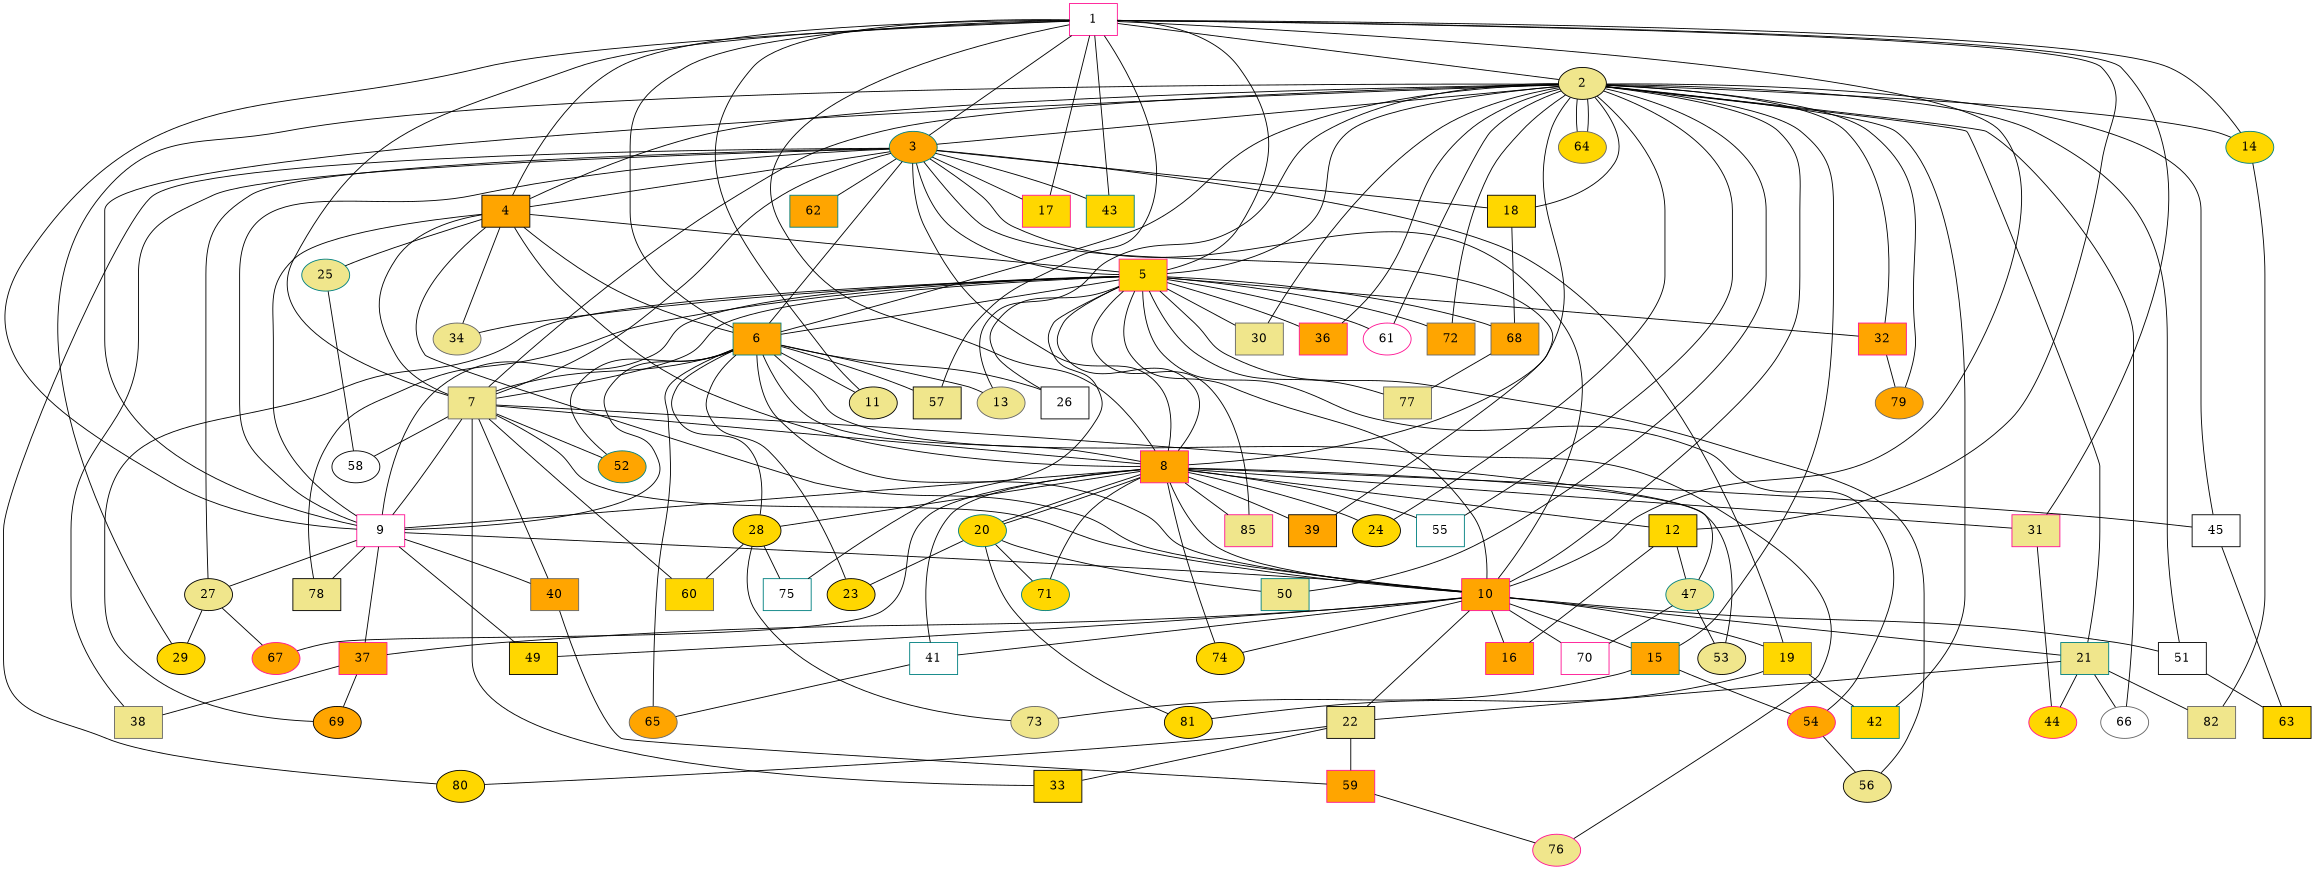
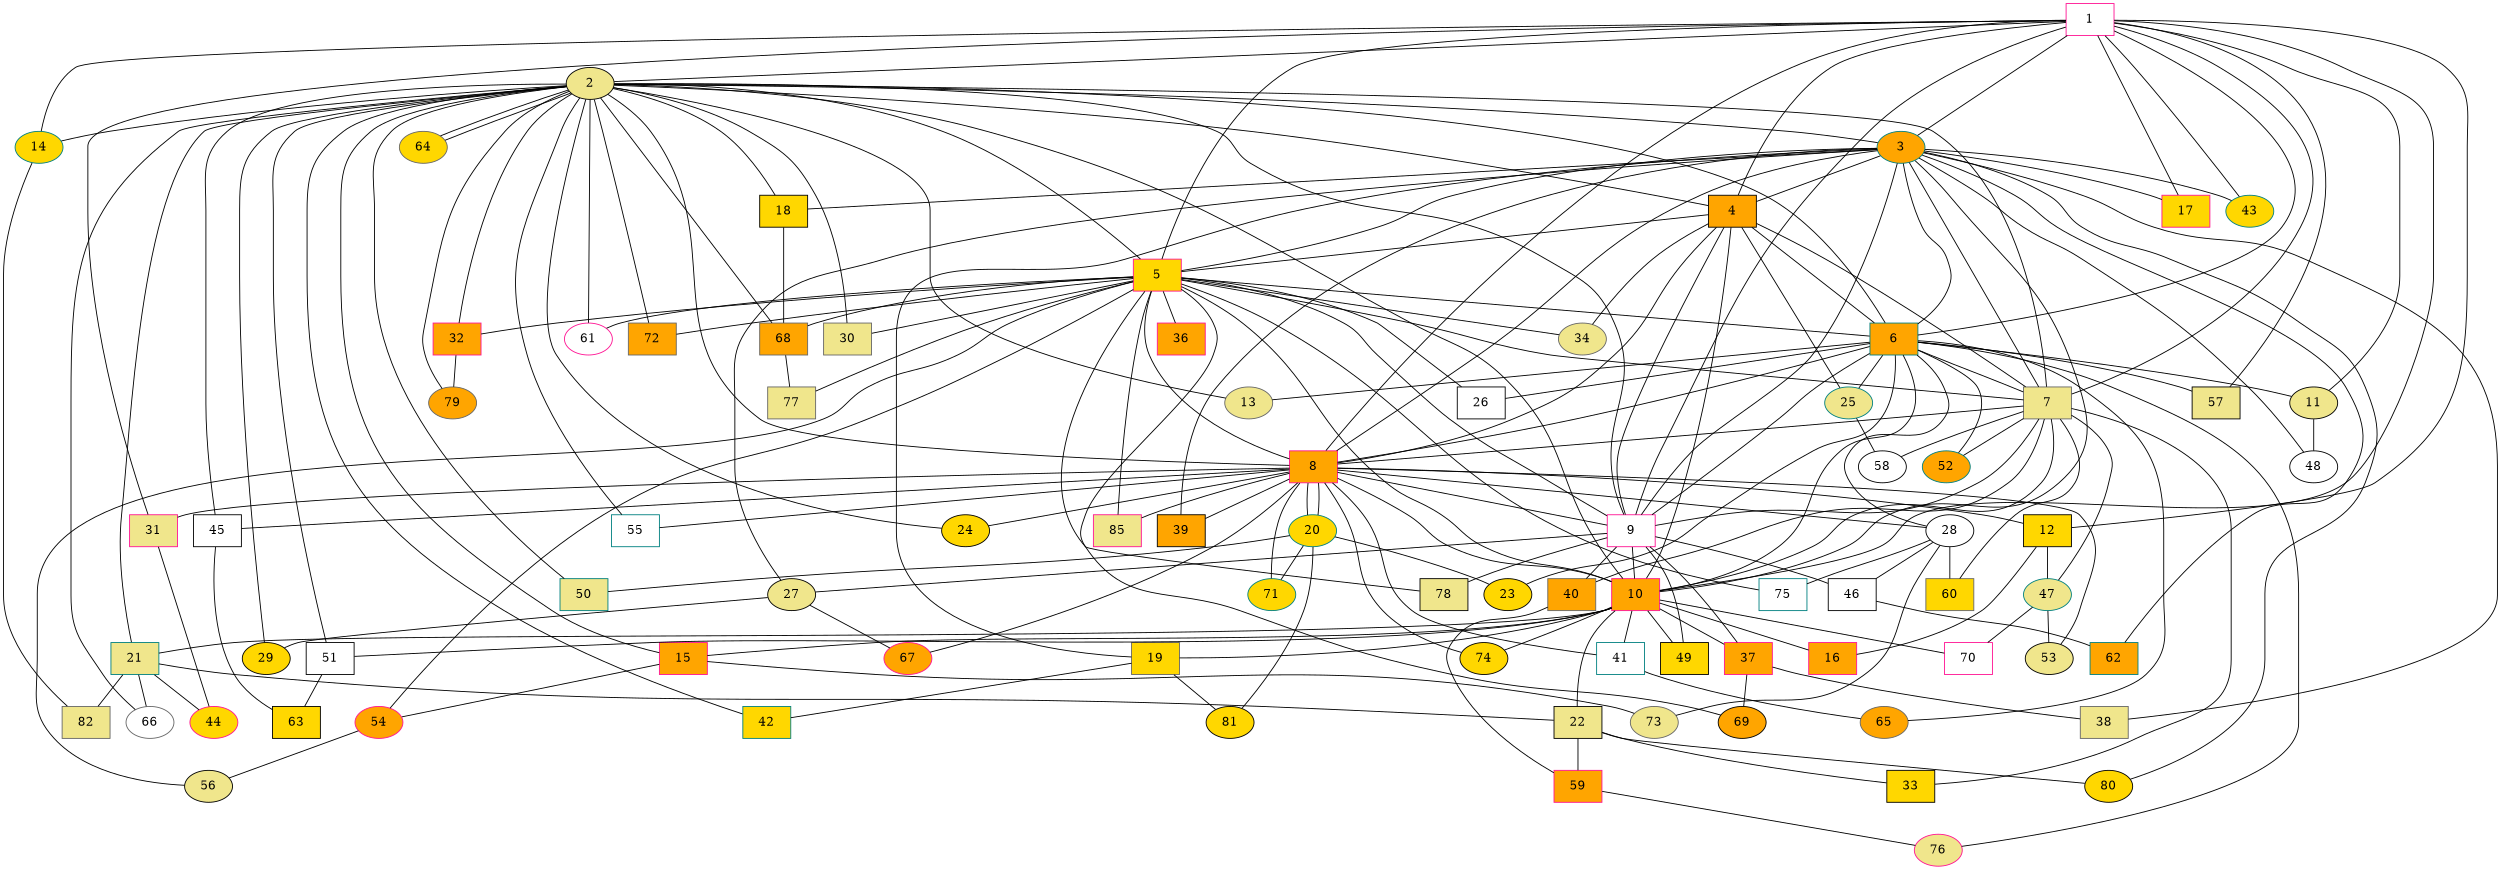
(1428, 182) -> (695, 222)
(1110, 211) -> (2250, 211)
none -> (1871, 372)
none -> (2314, 467)
(757, 531) -> (1950, 531)
none -> (1852, 595)
(1655, 659) -> (683, 659)
